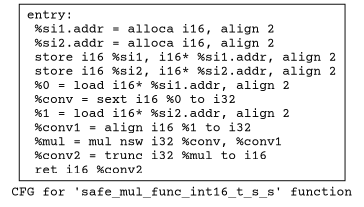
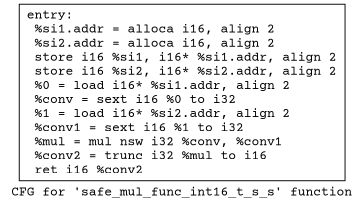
(139, 127) -> (136, 127)
